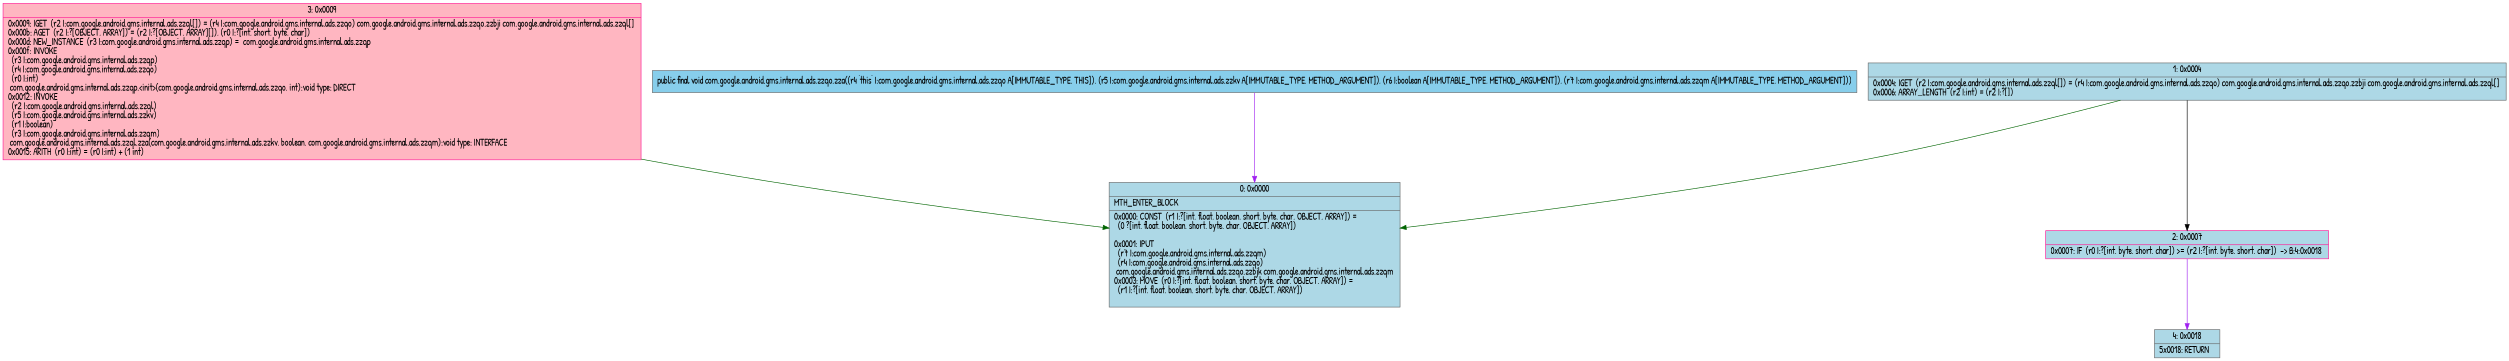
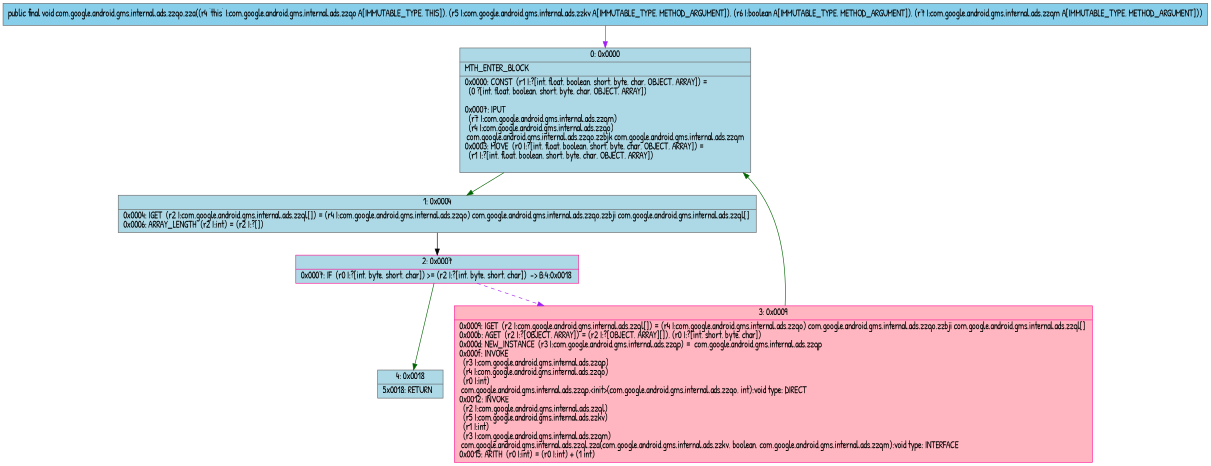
(31, 125) -> (474, 427)
(1766, 177) -> (488, 182)
(1136, 245) -> (487, 110)
(2187, 291) -> (425, 324)
none -> (508, 294)
